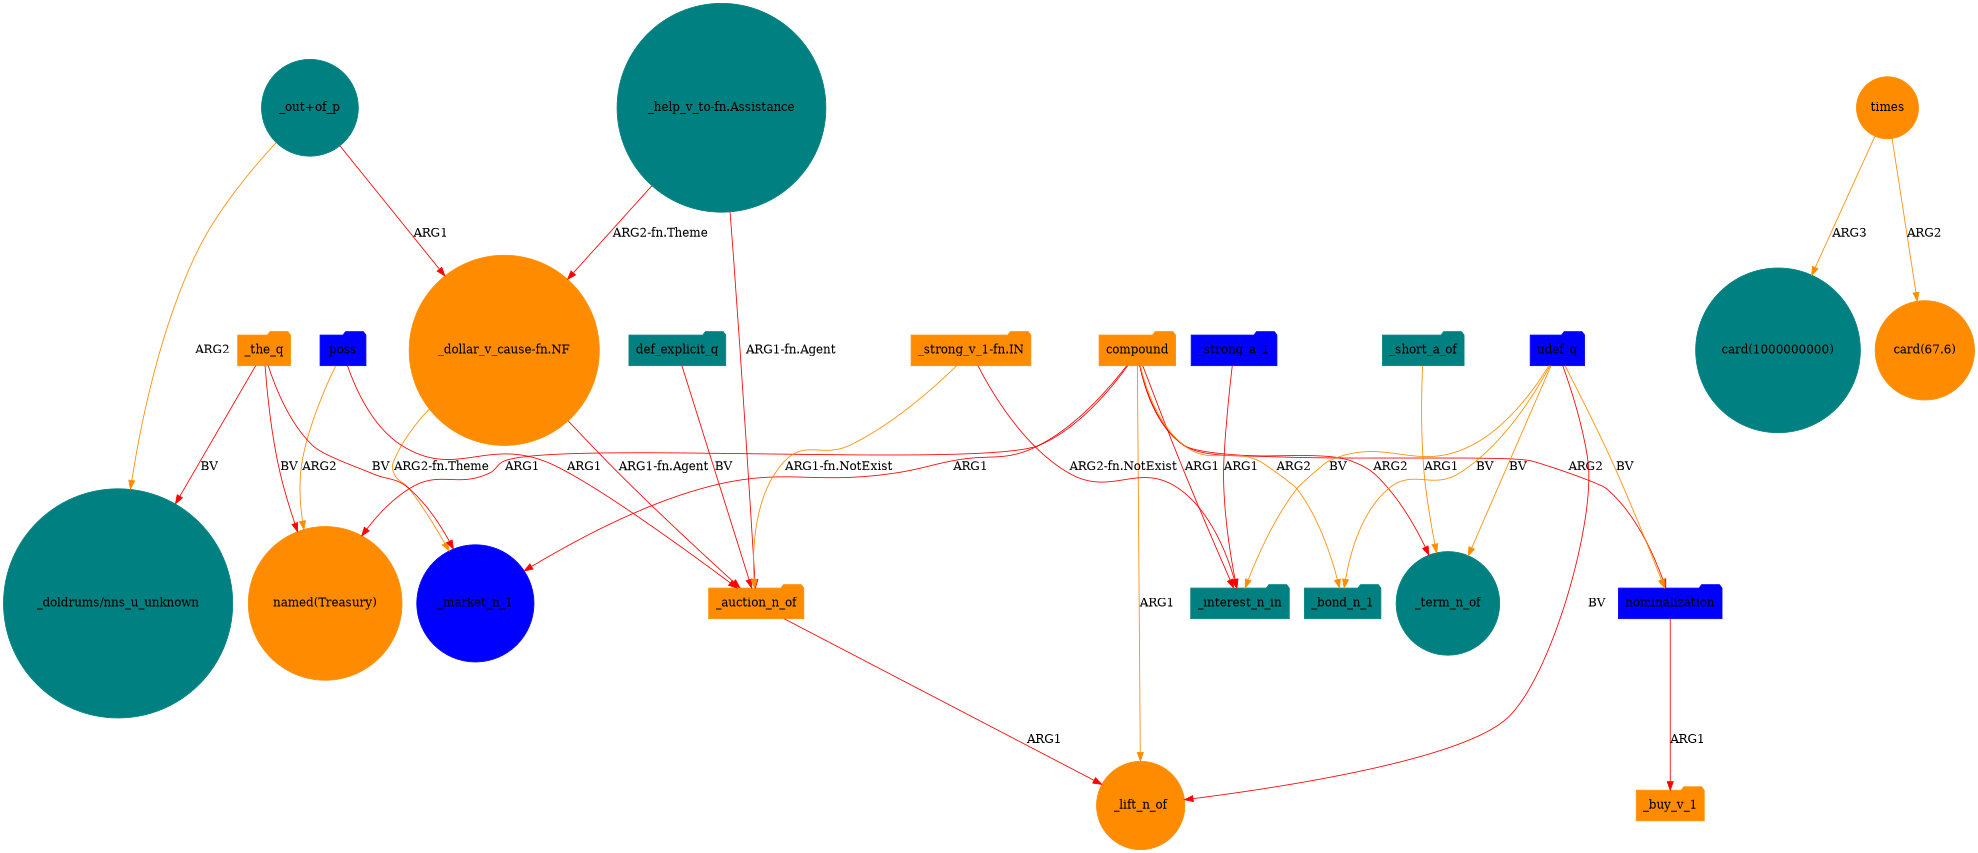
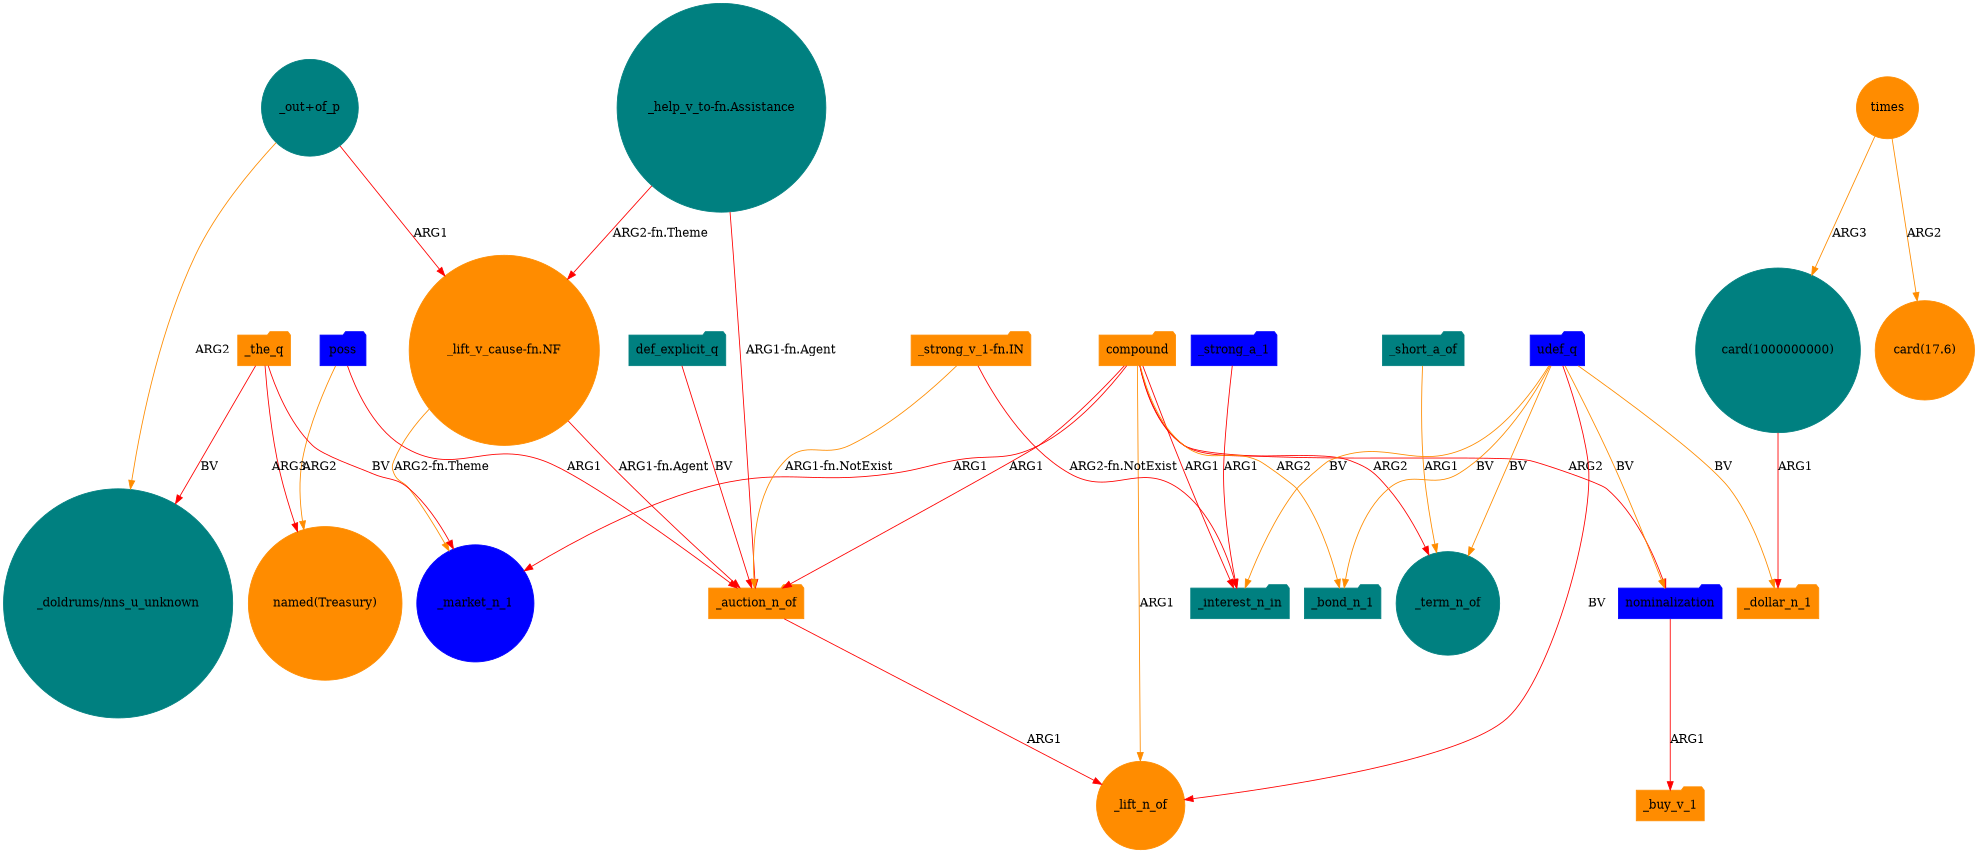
(504, 350) -> (504, 350)
(1925, 350) -> (1925, 350)
(772, 454) -> (966, 487)
(289, 467) -> (289, 467)
none -> (1778, 603)
